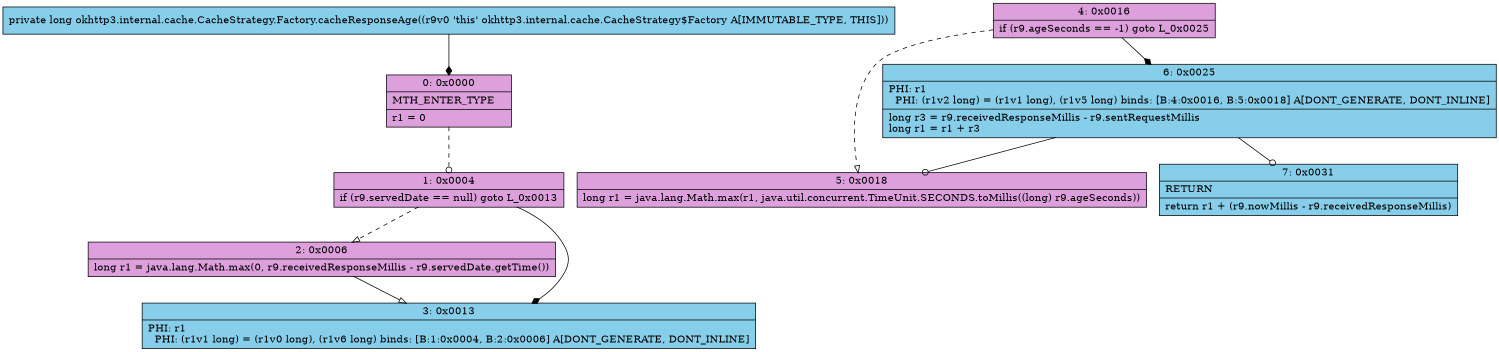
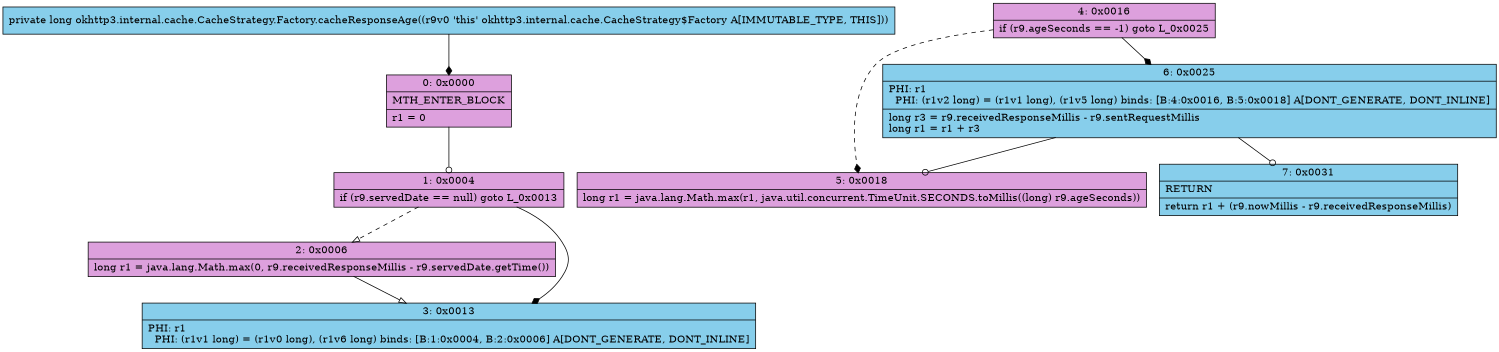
(883, 58) -> (883, 58)
(444, 100) -> (449, 100)
(449, 147) -> (449, 147)
